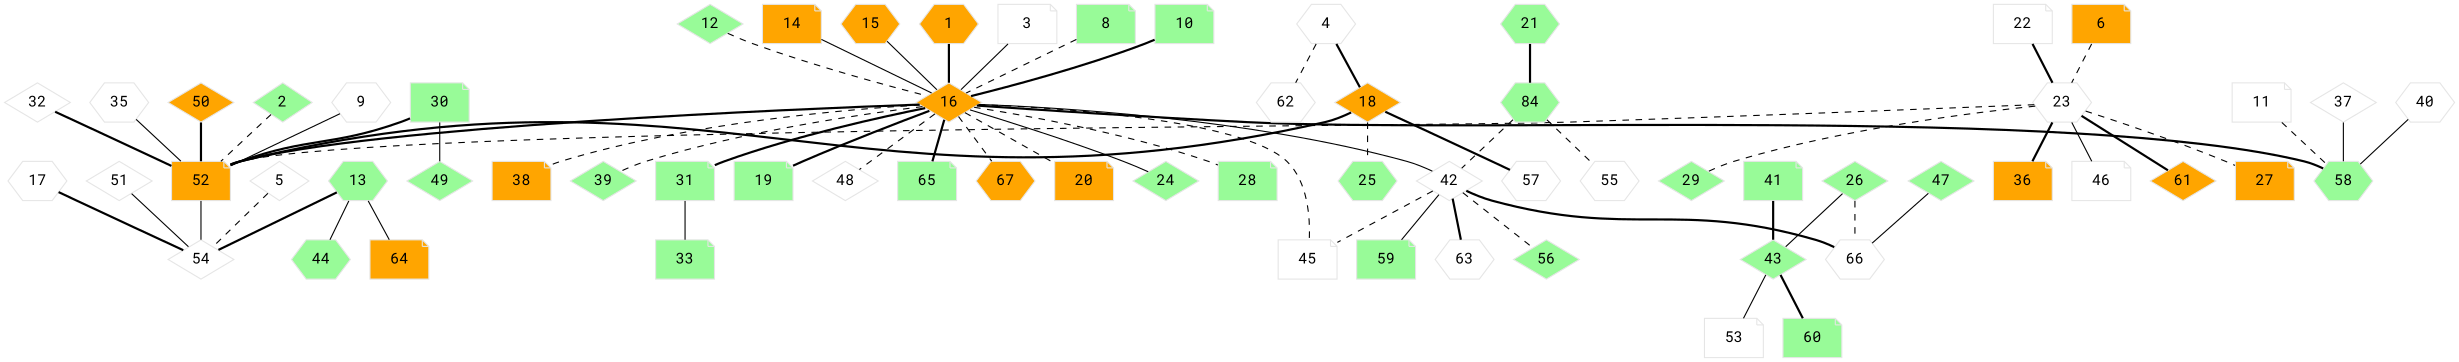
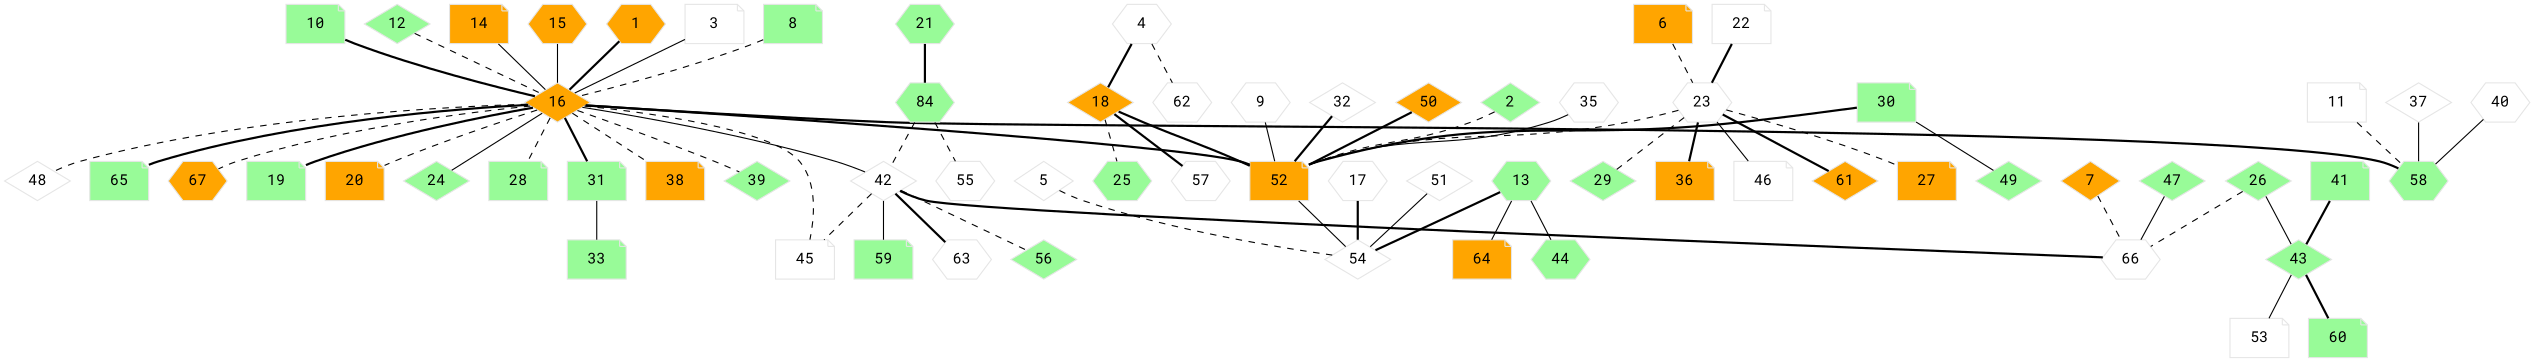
none -> (2090, 181)
